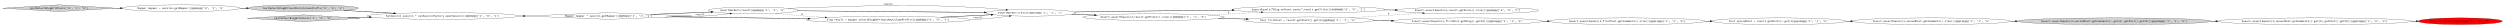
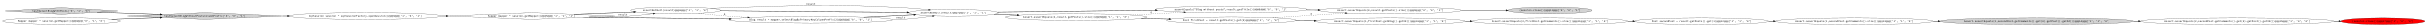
(118, 8) -> (129, 13)
(304, 8) -> (205, 16)
none -> (1550, 10)
(304, 18) -> none
